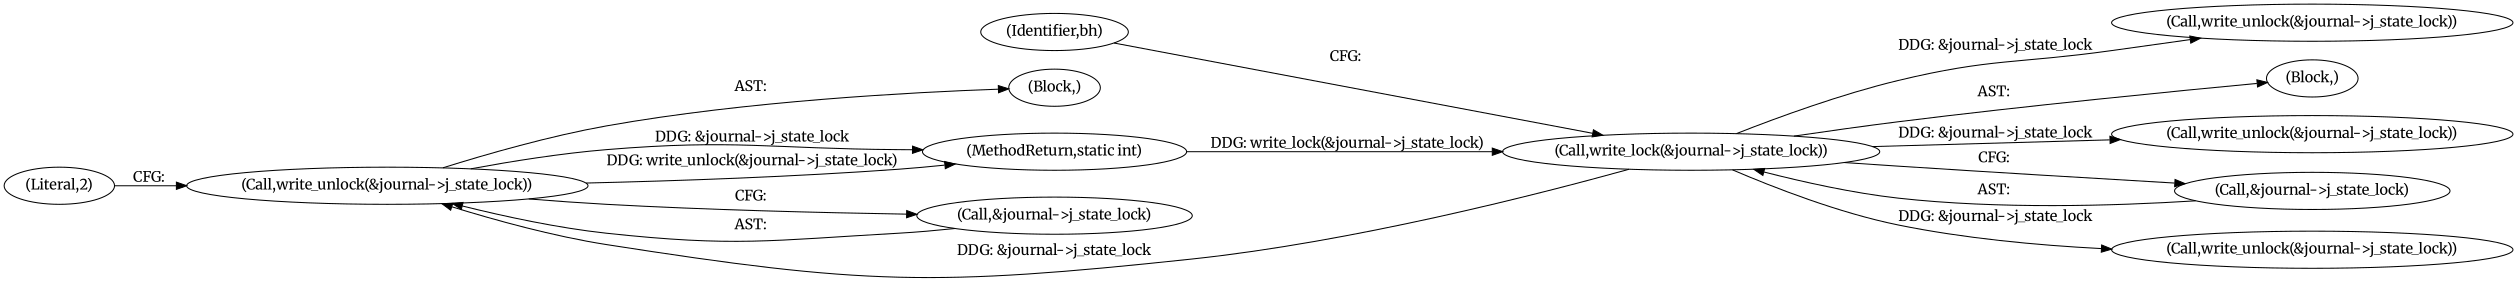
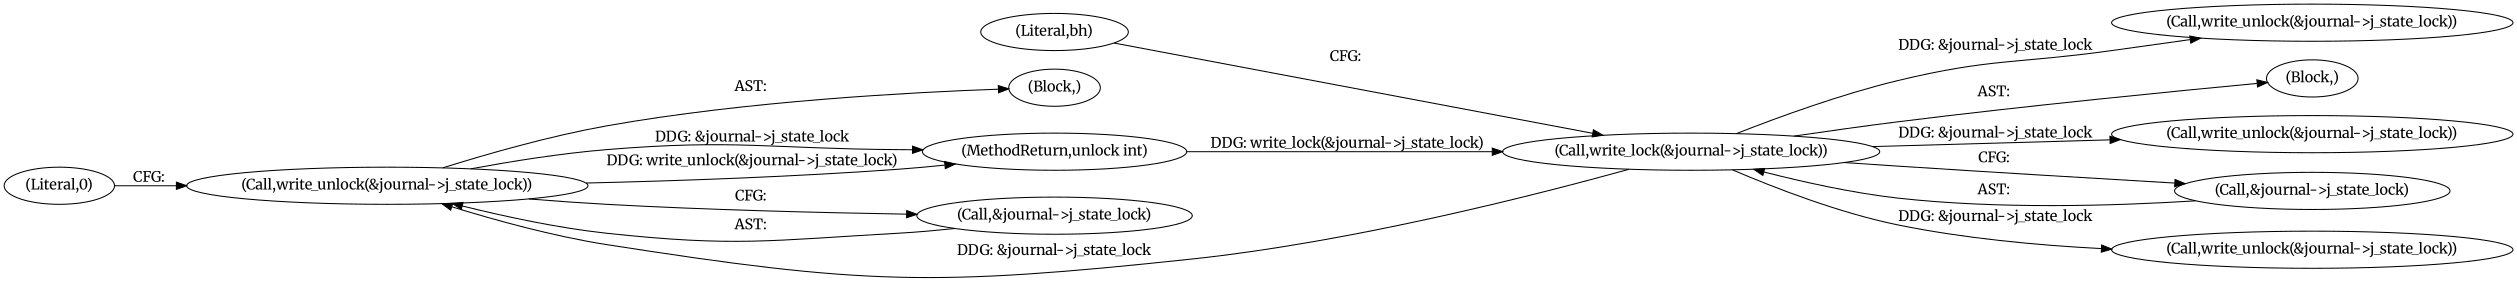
(1055, 32) -> (1055, 32)
(1055, 152) -> (1055, 152)
(59, 186) -> (59, 186)
